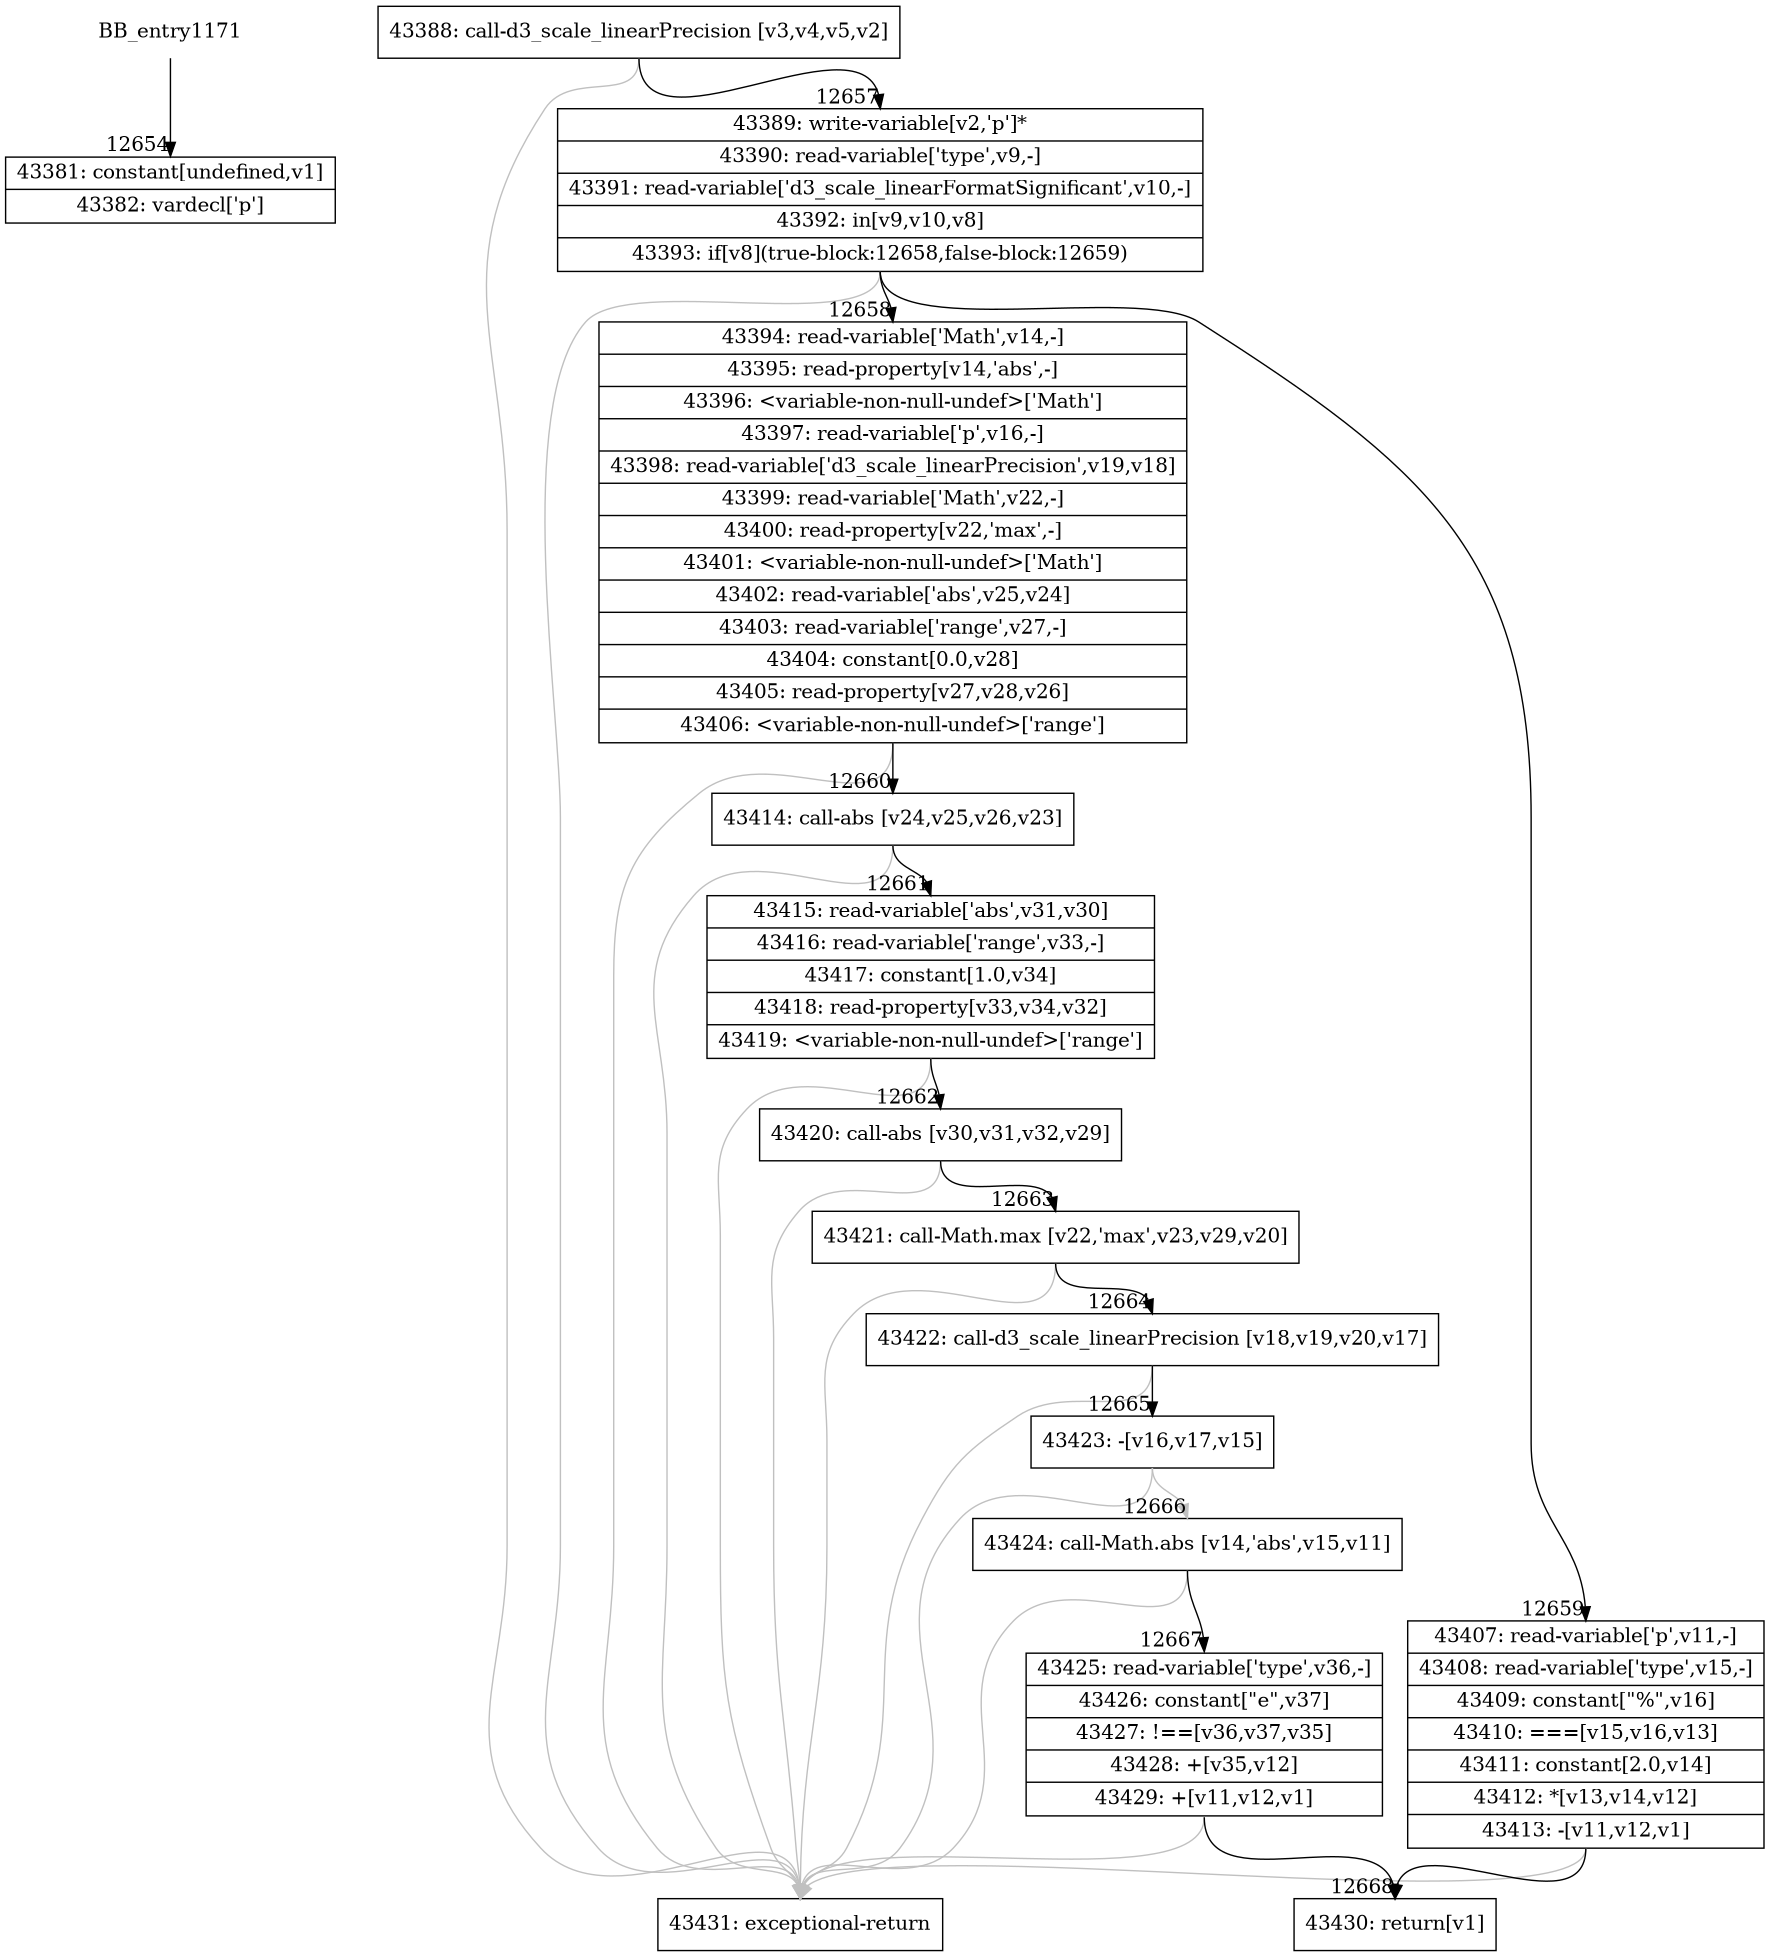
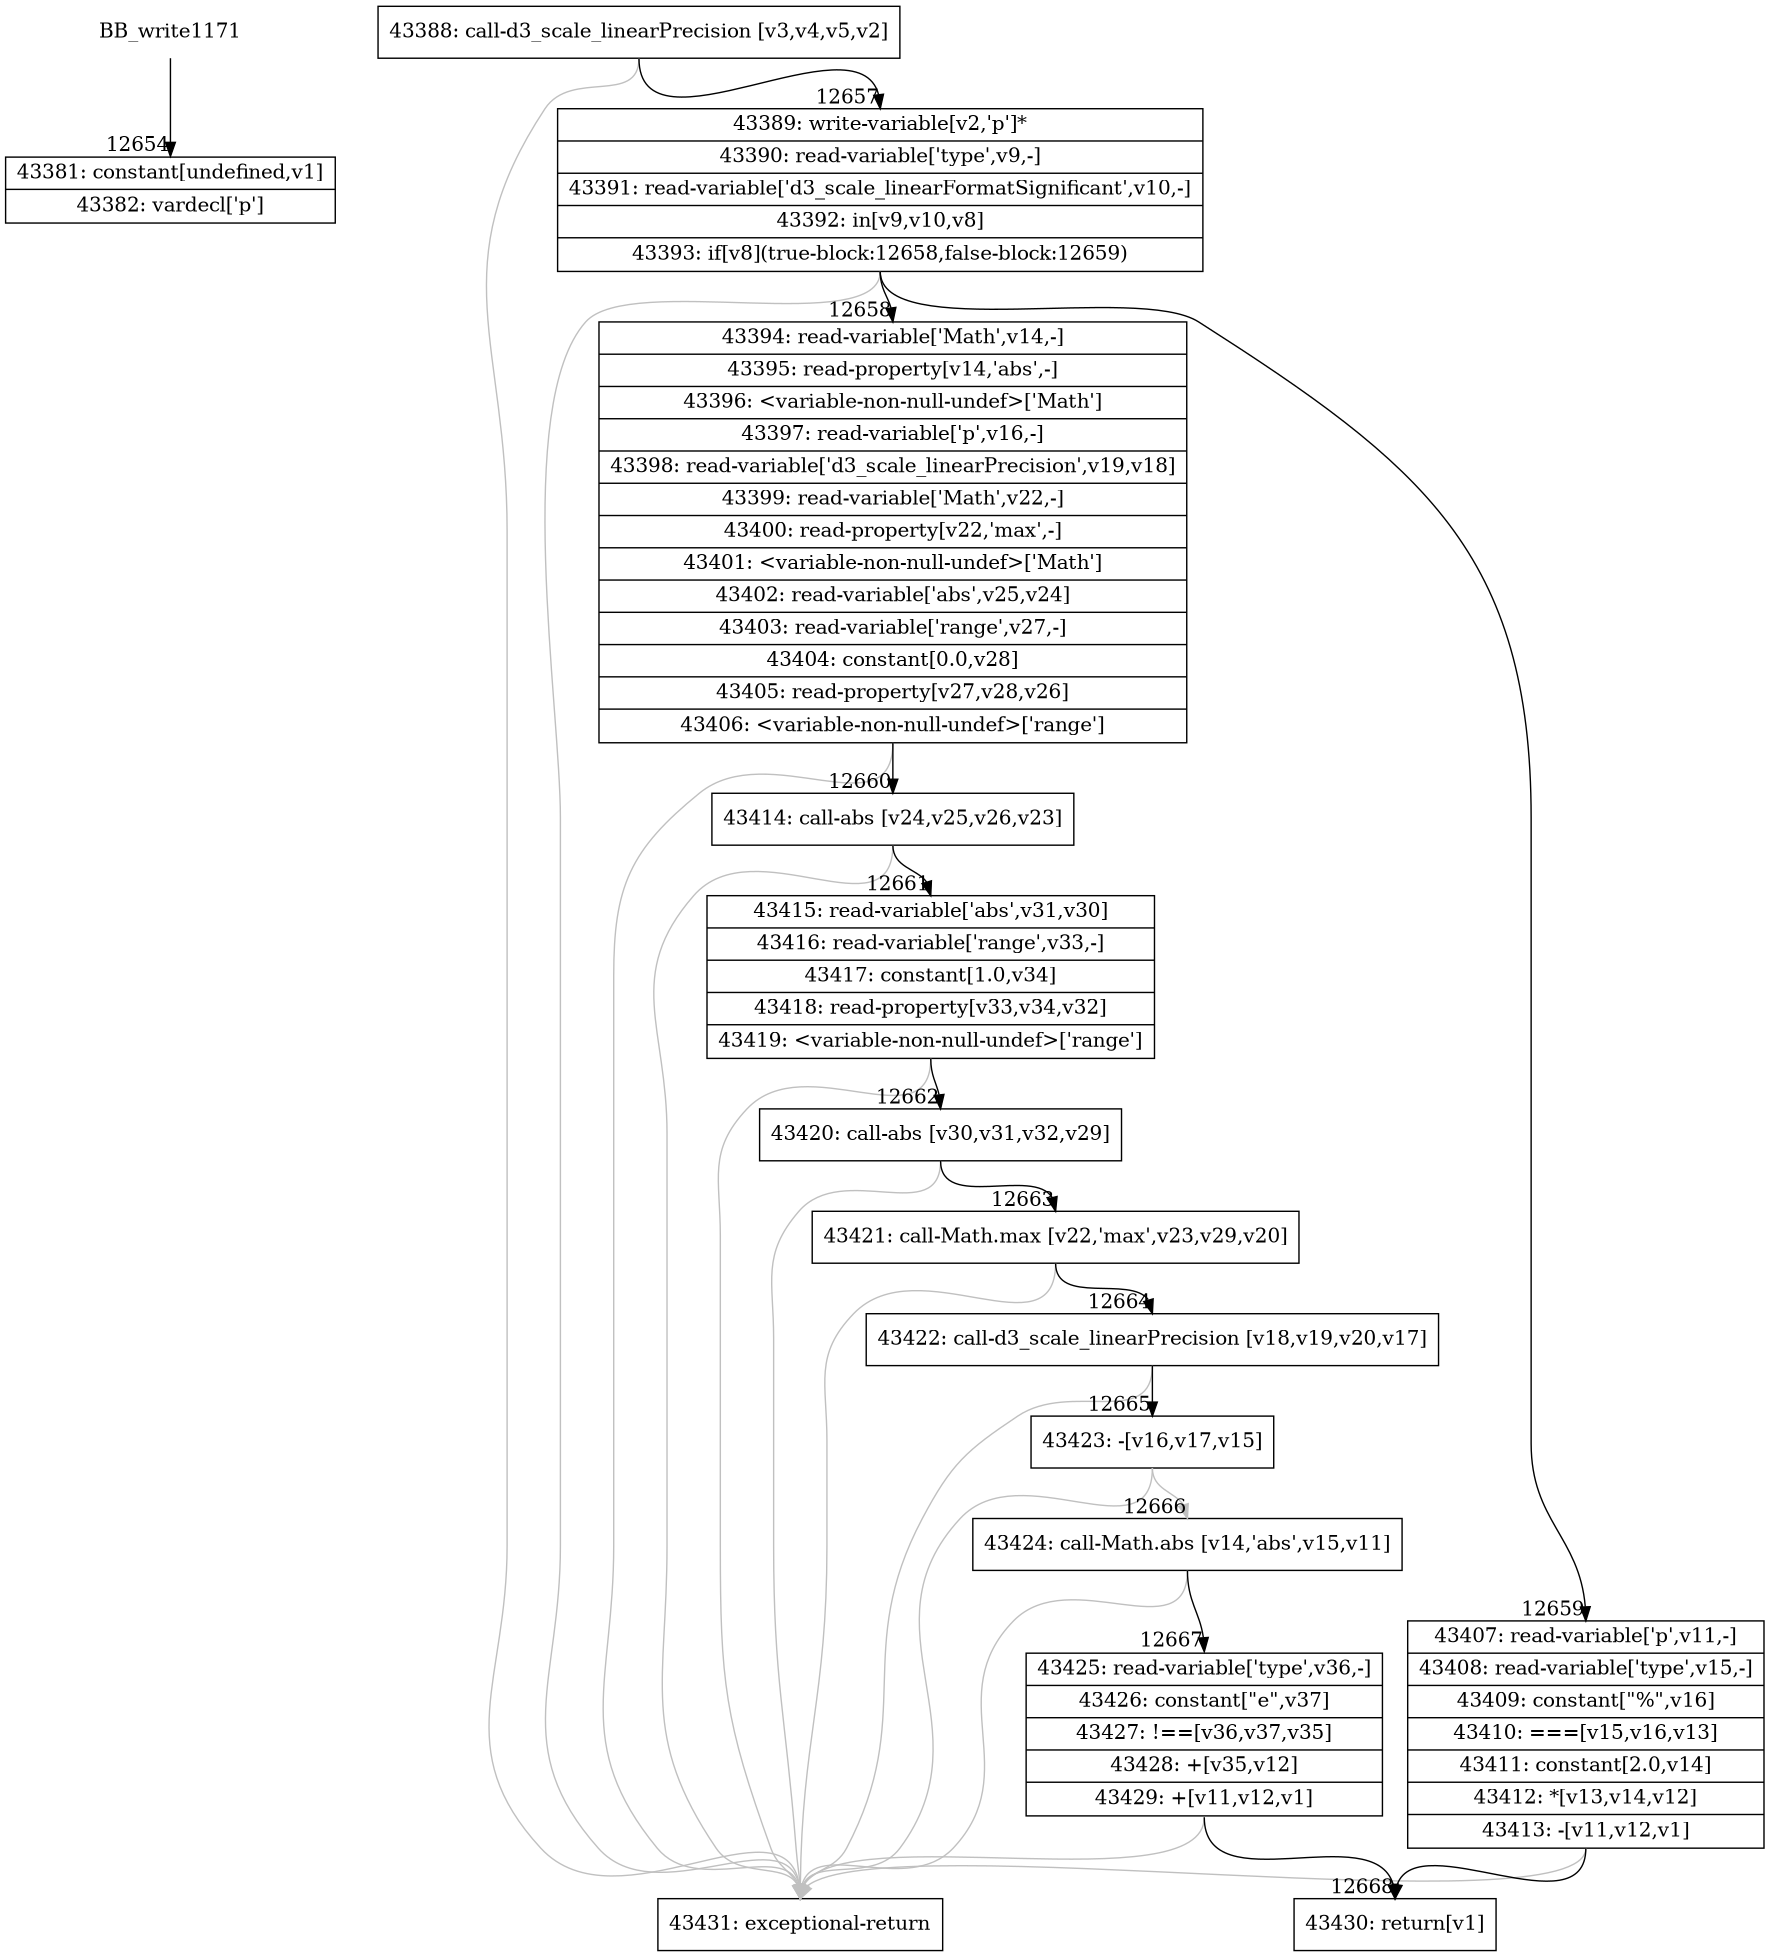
(170, 32) -> (170, 32)
